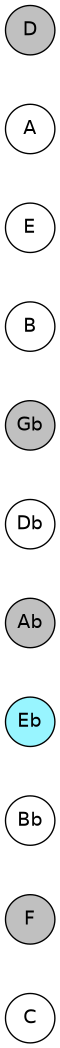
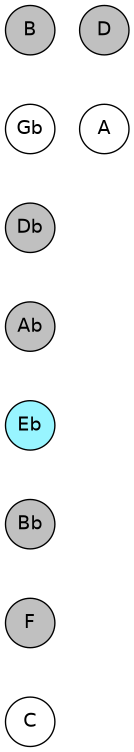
(30, 228) -> none
(30, 327) -> (30, 30)
(30, 425) -> (30, 129)
(30, 524) -> (30, 228)
(30, 821) -> (30, 524)
